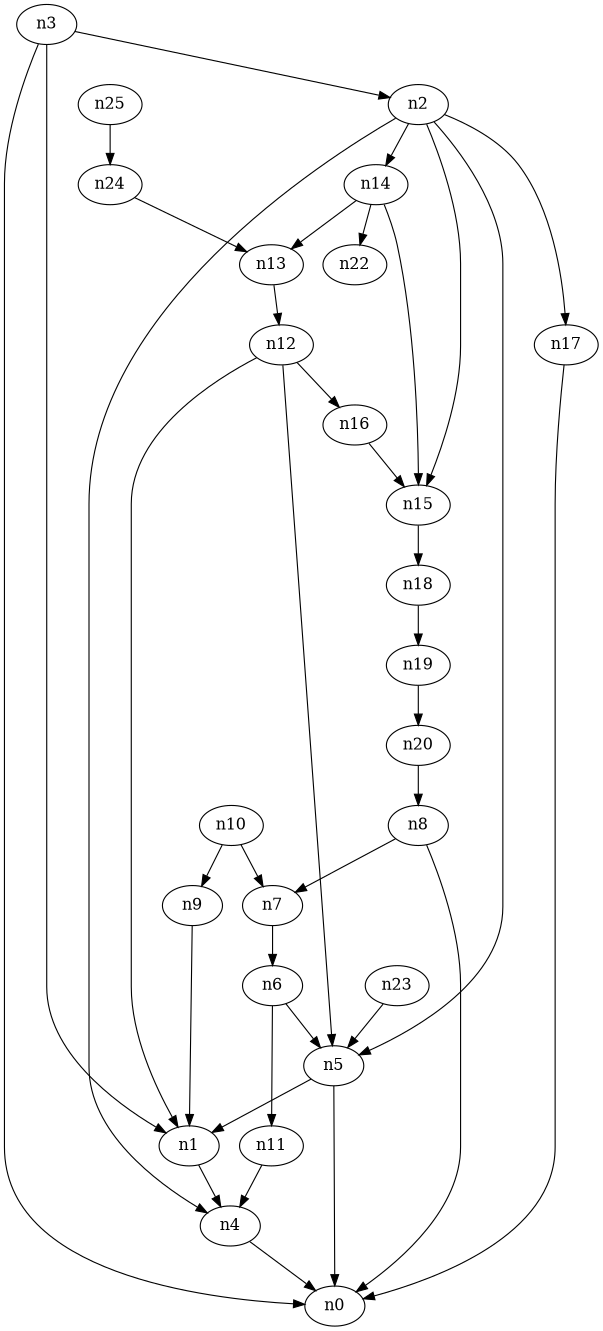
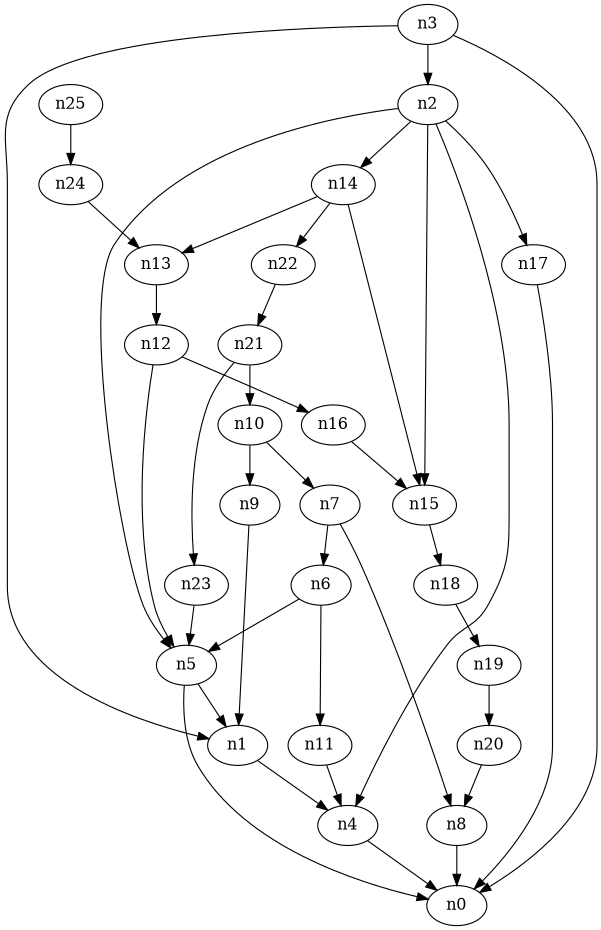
none -> (250, 345)
(131, 714) -> none
(350, 863) -> (399, 657)
